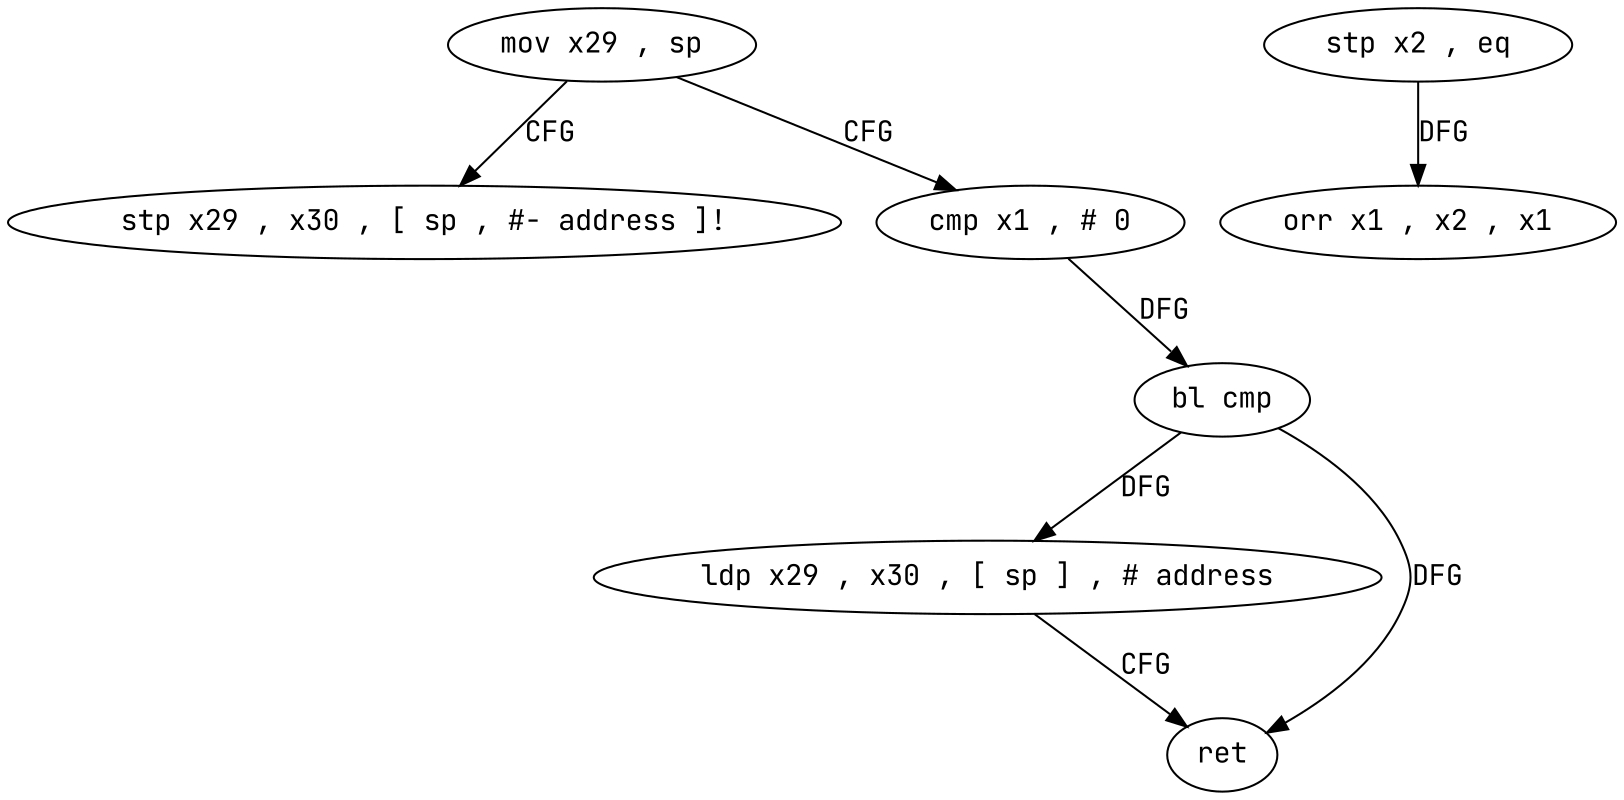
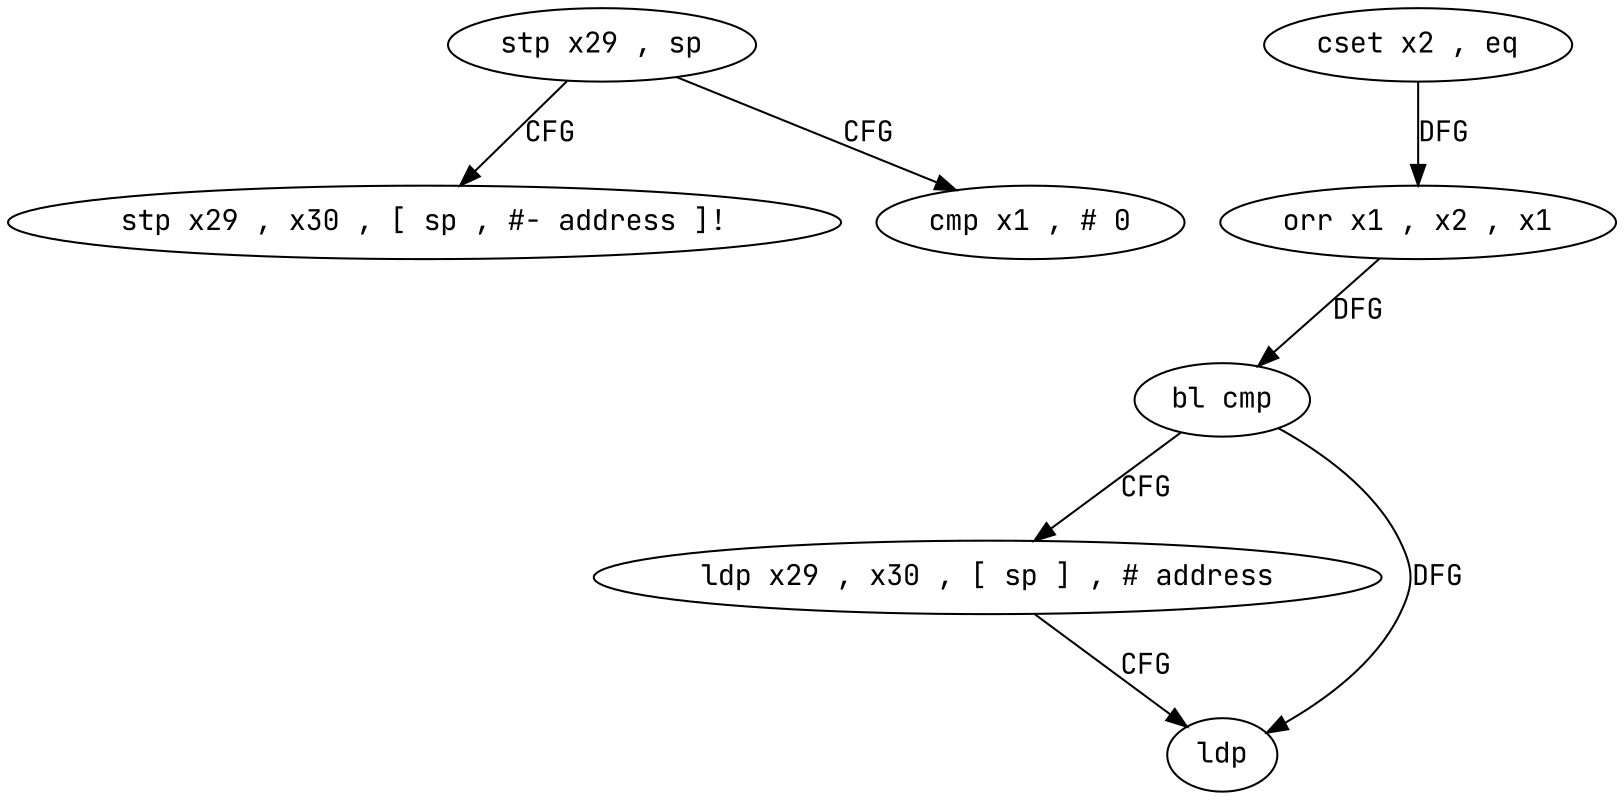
(602, 45) -> (602, 45)
(1418, 45) -> (1418, 45)
(1120, 305) -> (1327, 306)
(1146, 489) -> (1146, 489)
(1222, 755) -> (1222, 755)
